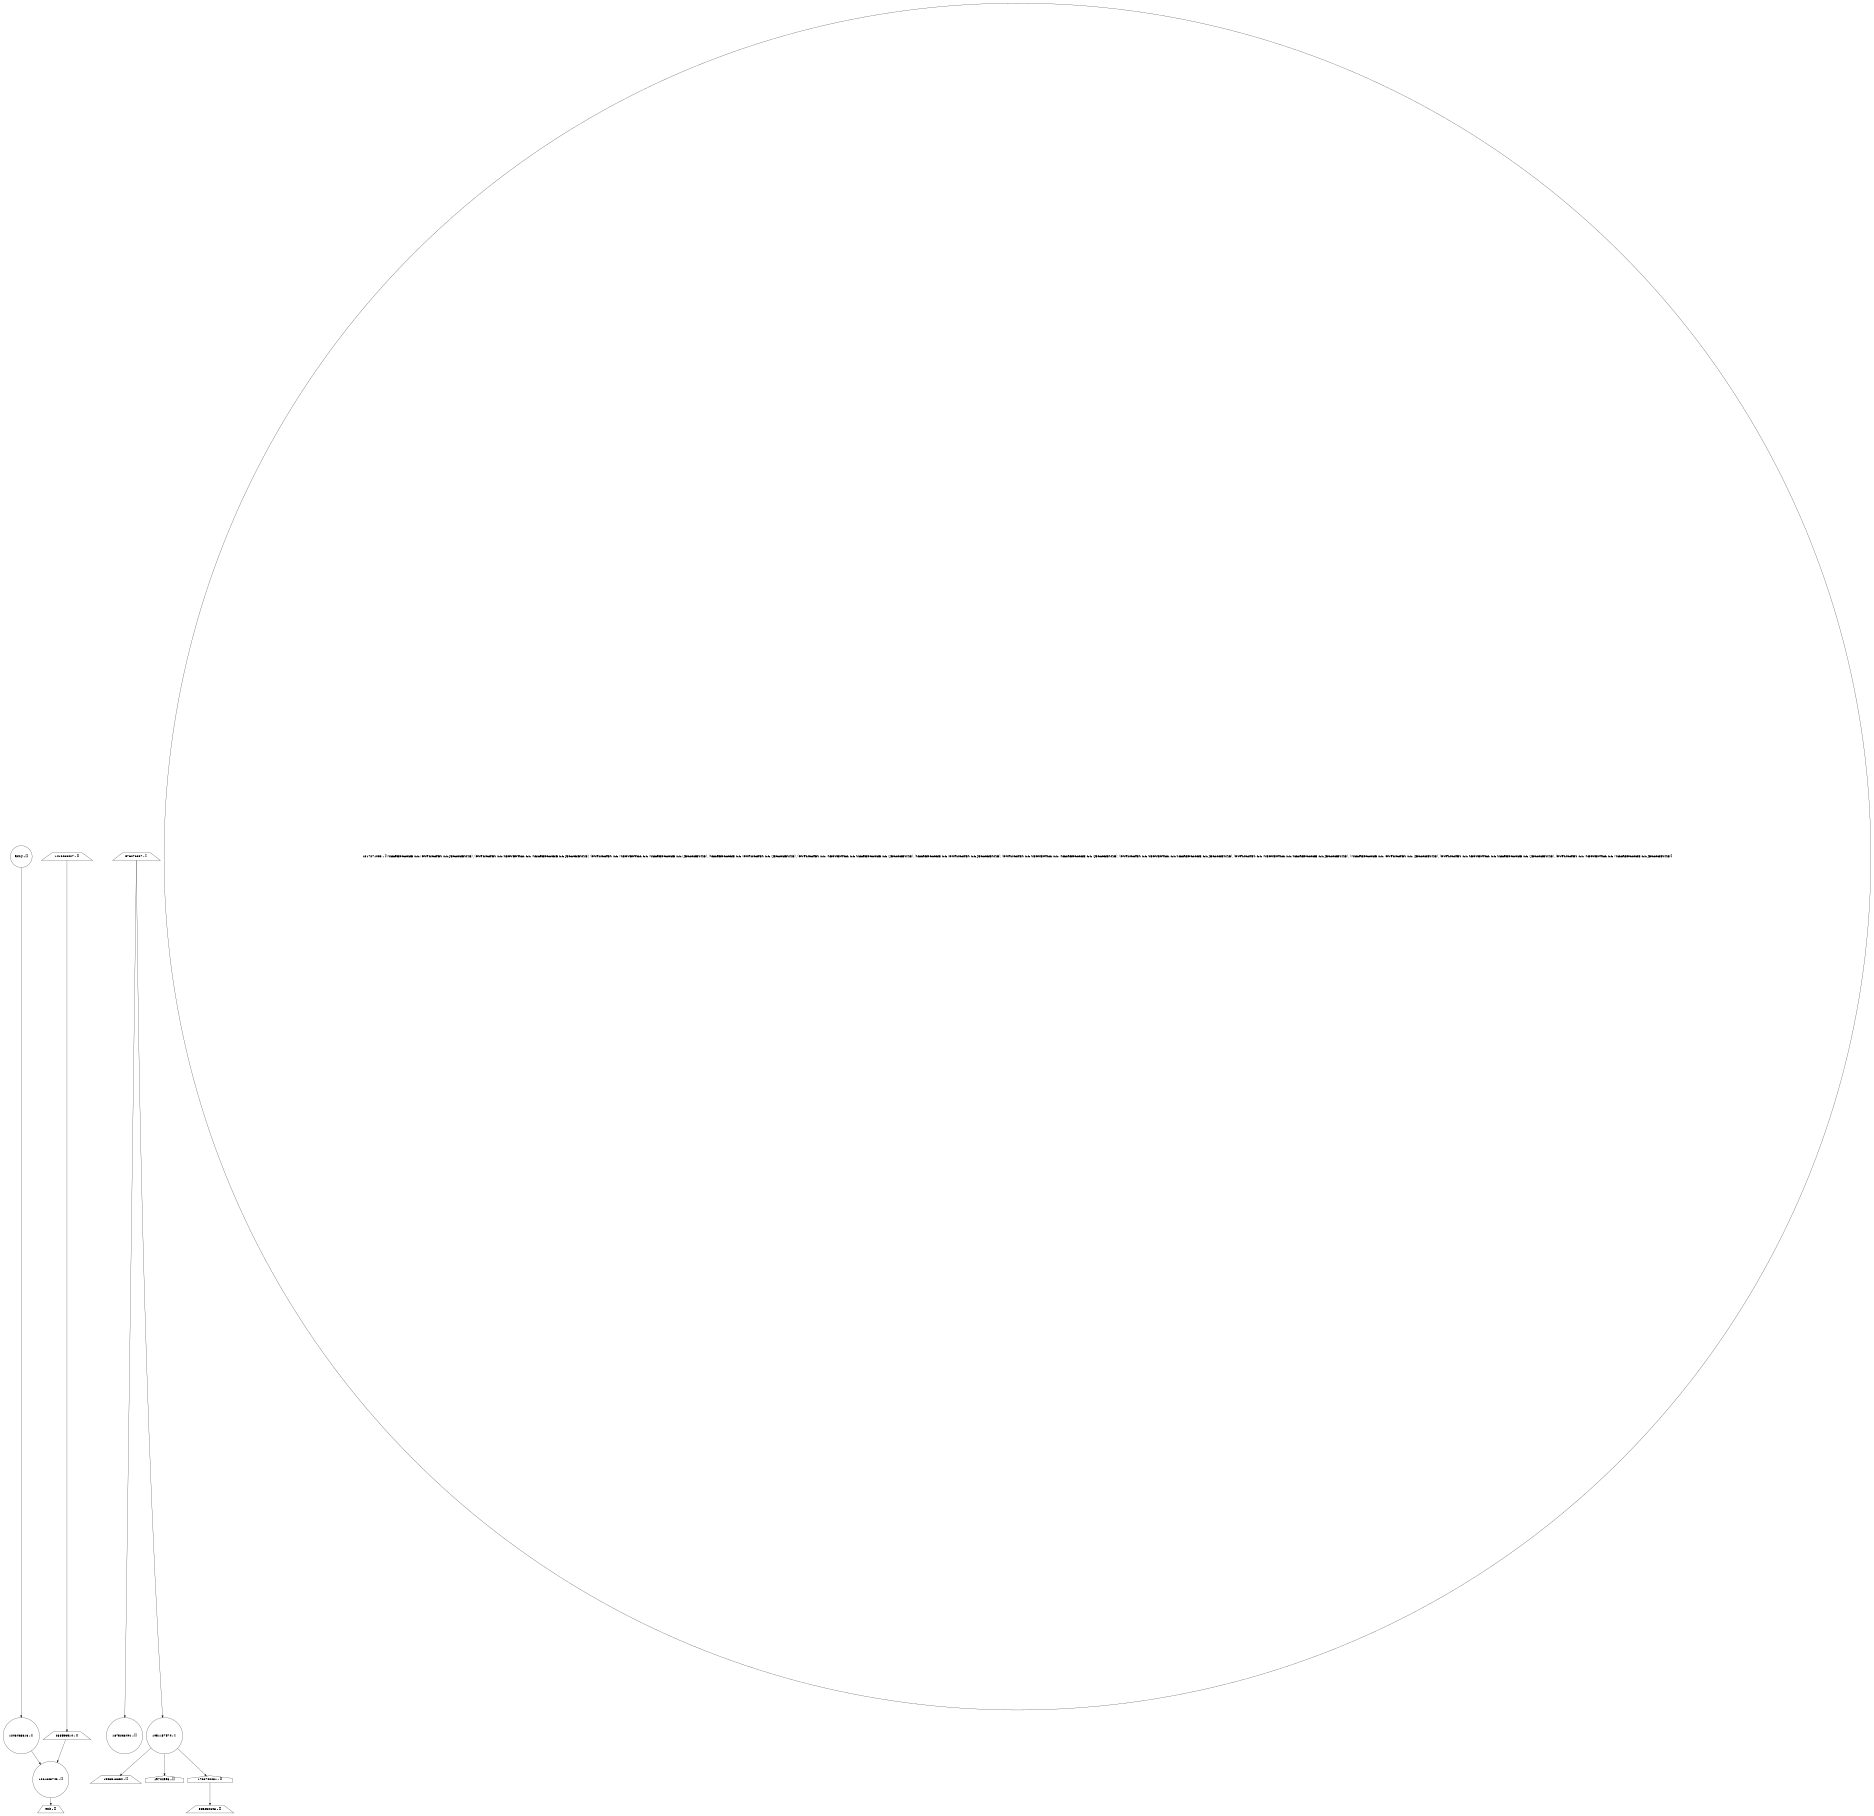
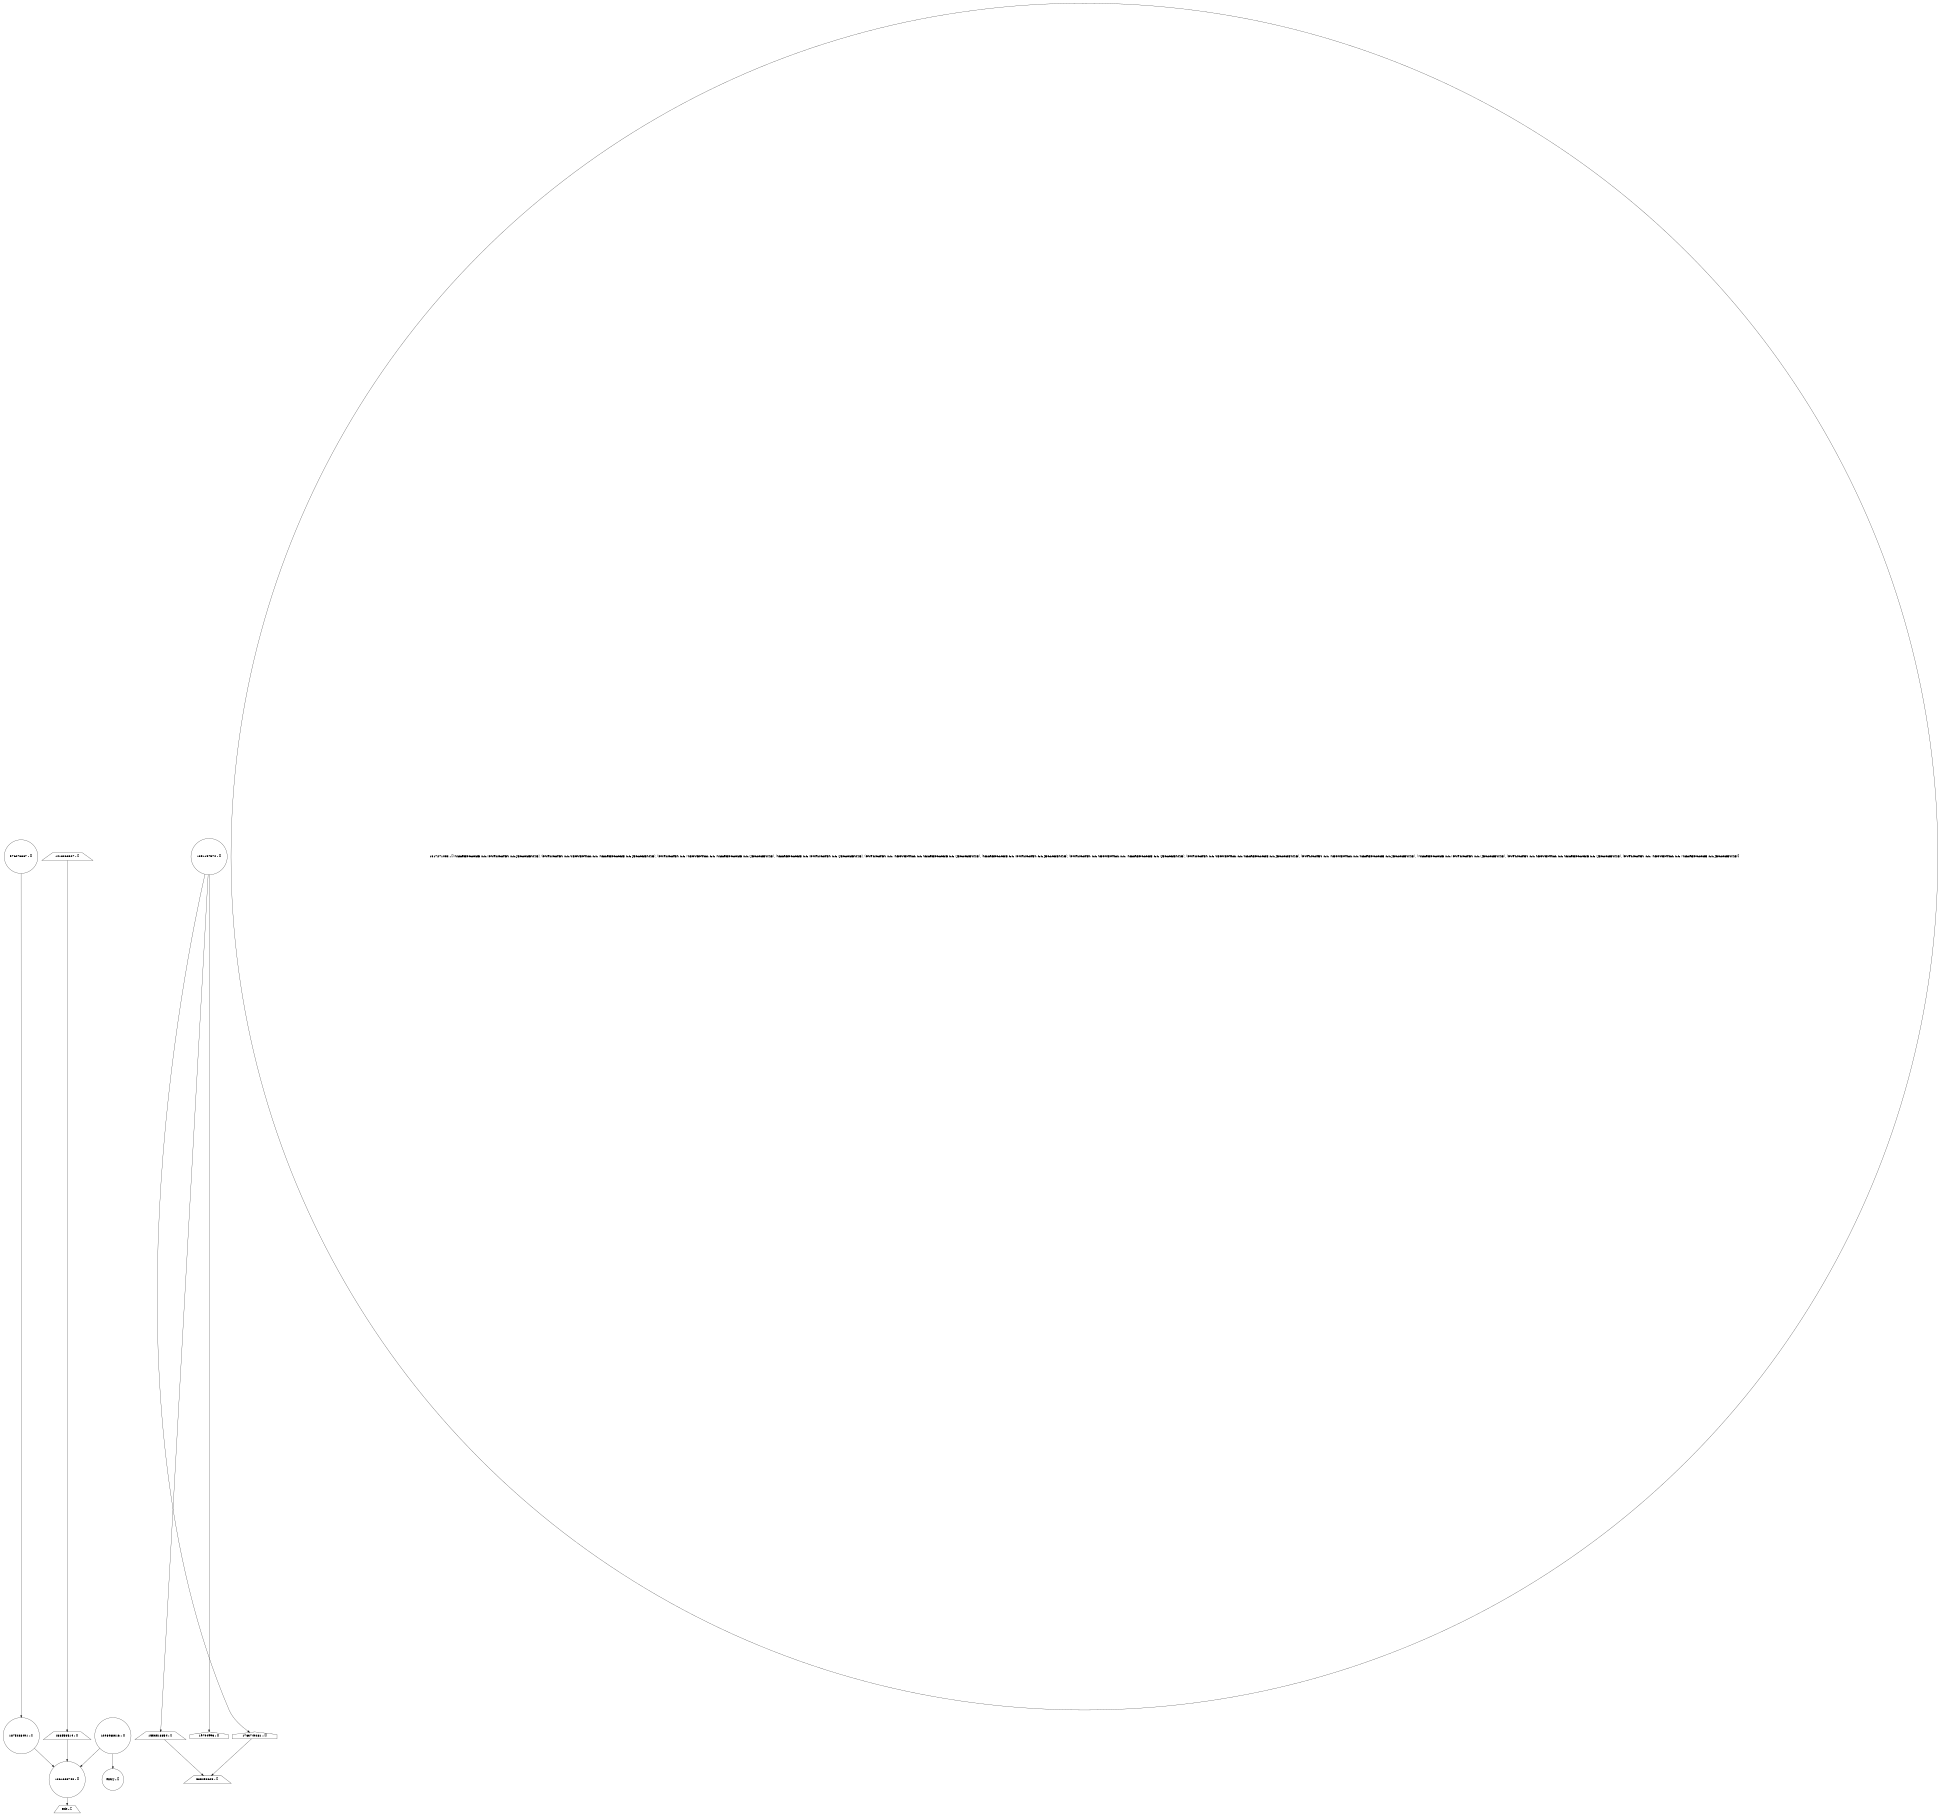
(136, 857) -> (21, 857)
(144, 1288) -> none
(21, 1291) -> (113, 1760)
none -> (43, 1757)
none -> (183, 1757)
